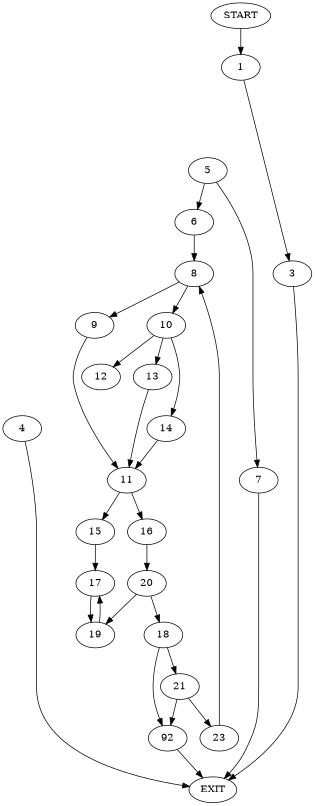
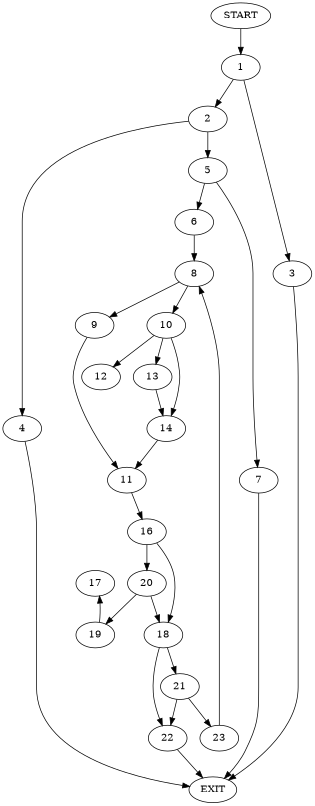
none -> (208, 119)
(138, 424) -> (159, 399)
(95, 532) -> none
none -> (174, 577)
(91, 605) -> none
(168, 738) -> (168, 738)
